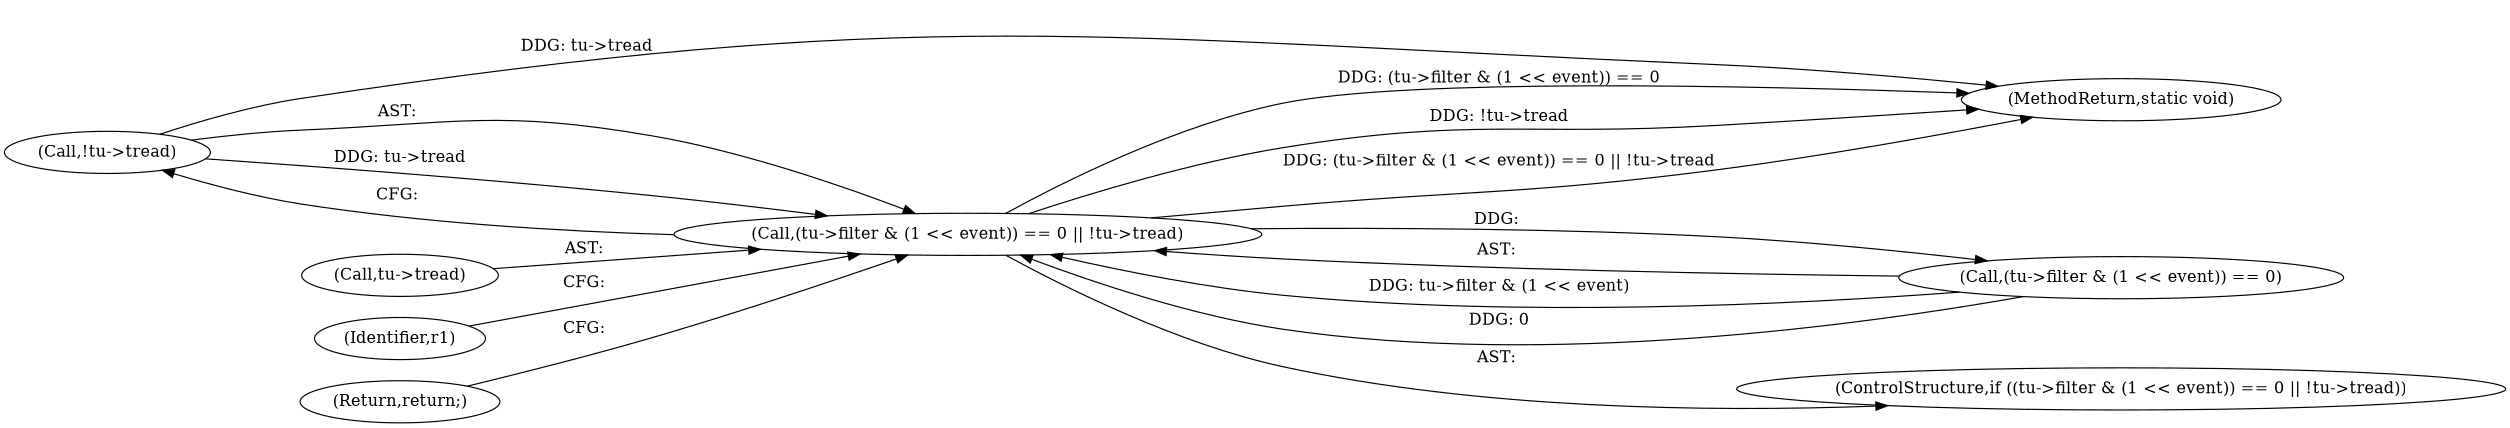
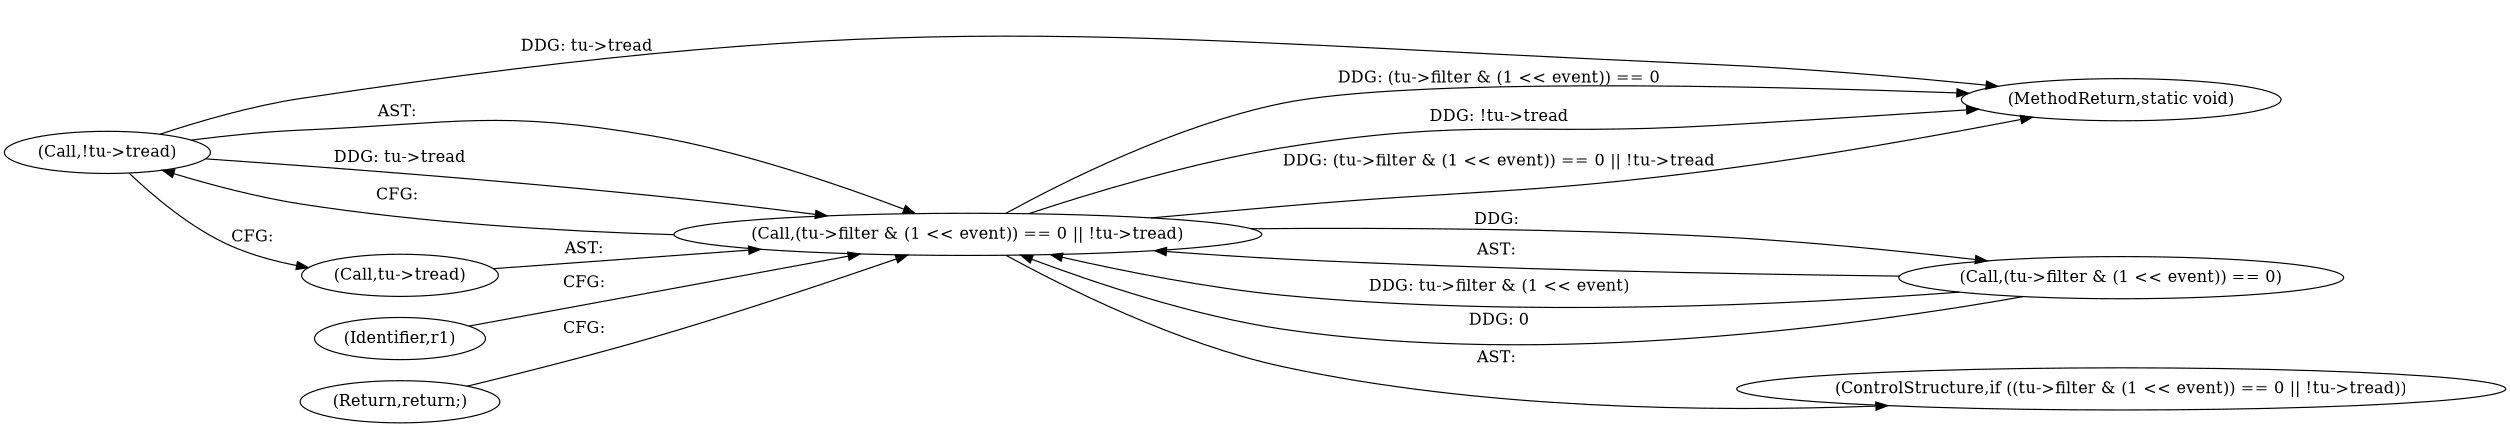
none -> (206, 233)
